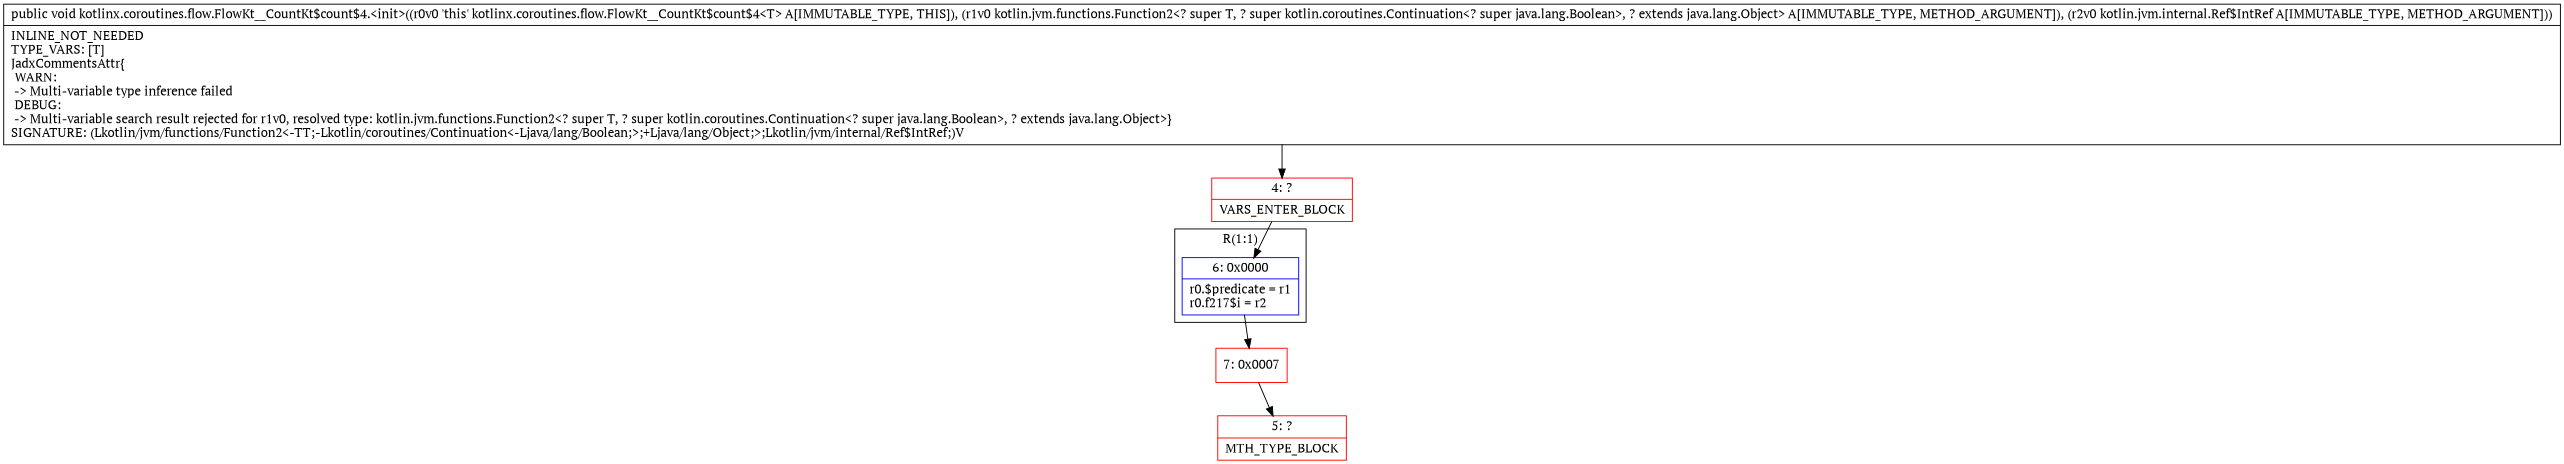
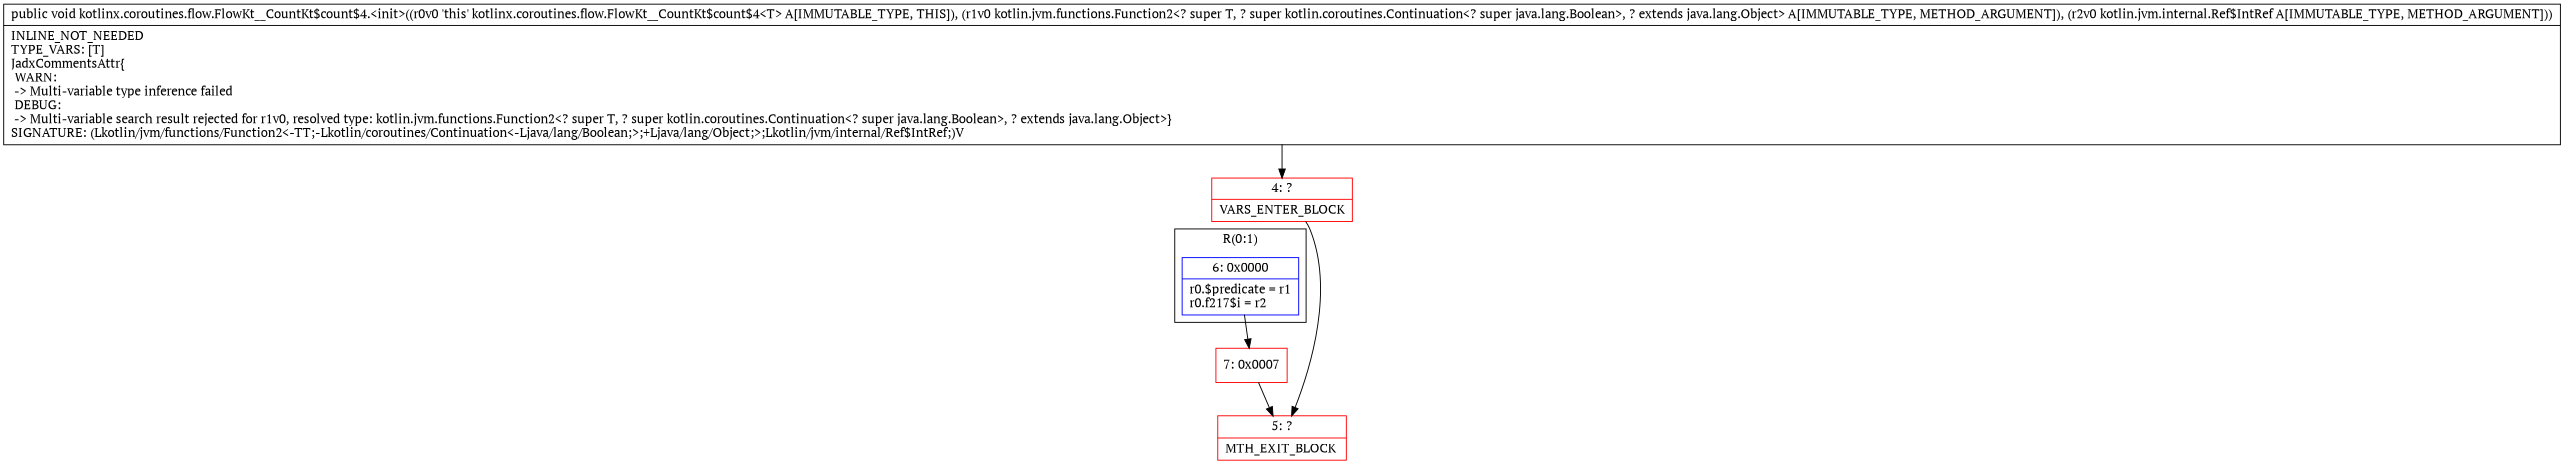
(1265, 235) -> (1319, 315)
(1240, 240) -> (1240, 240)
(1282, 449) -> (1281, 449)
